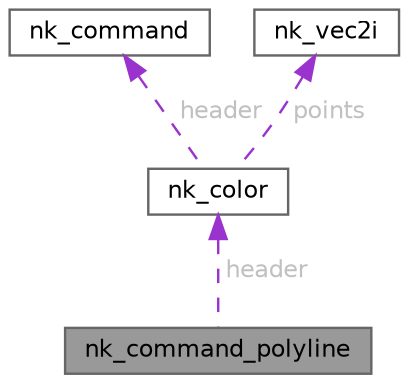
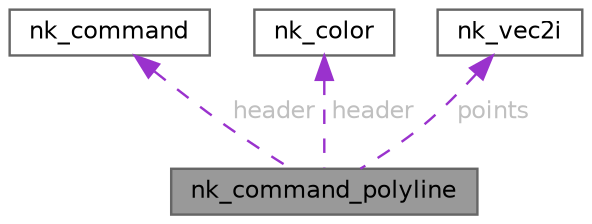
(171, 122) -> (221, 122)
(272, 124) -> (422, 126)
